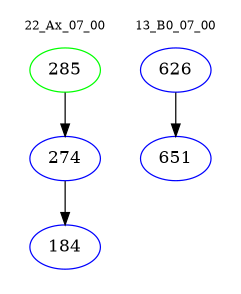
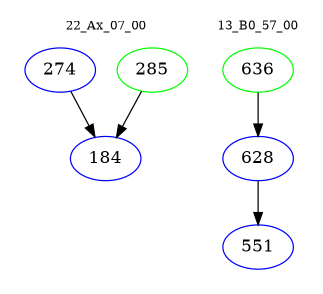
(176, 26) -> (258, 26)
(176, 70) -> (258, 159)
none -> (258, 70)
(65, 108) -> (132, 109)
(176, 159) -> (258, 247)
